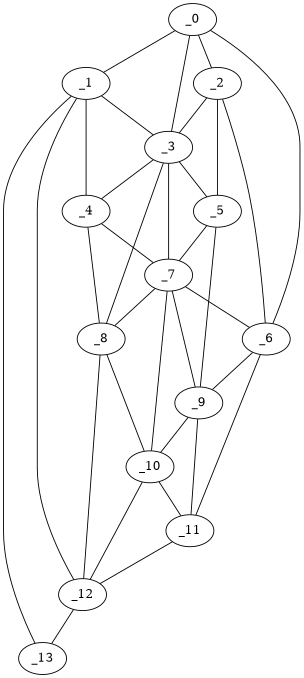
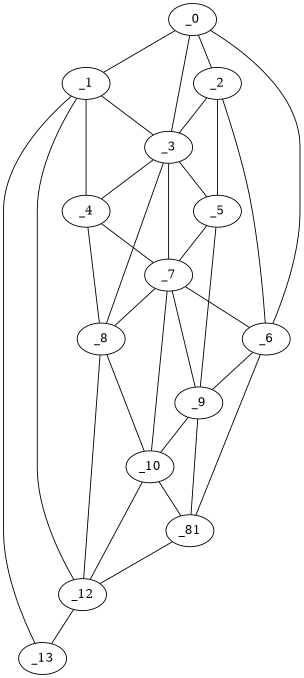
(190, 531) -> (190, 531)
